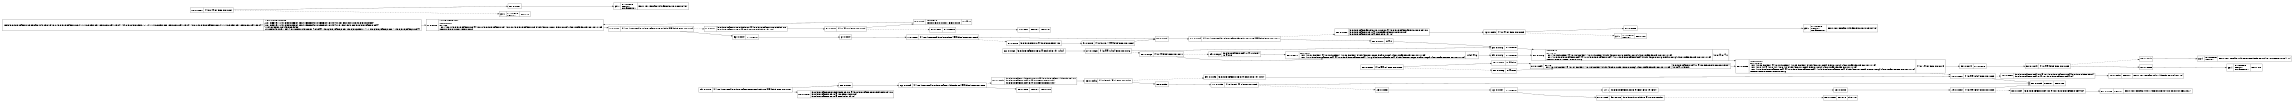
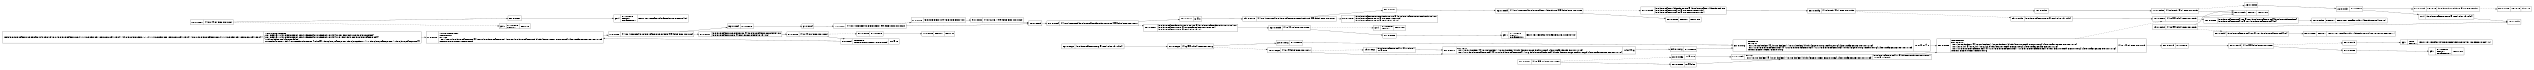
(1441, 44) -> (1222, 19)
(2211, 58) -> (2411, 41)
(1898, 90) -> (2352, 25)
(1616, 98) -> (2432, 9)
